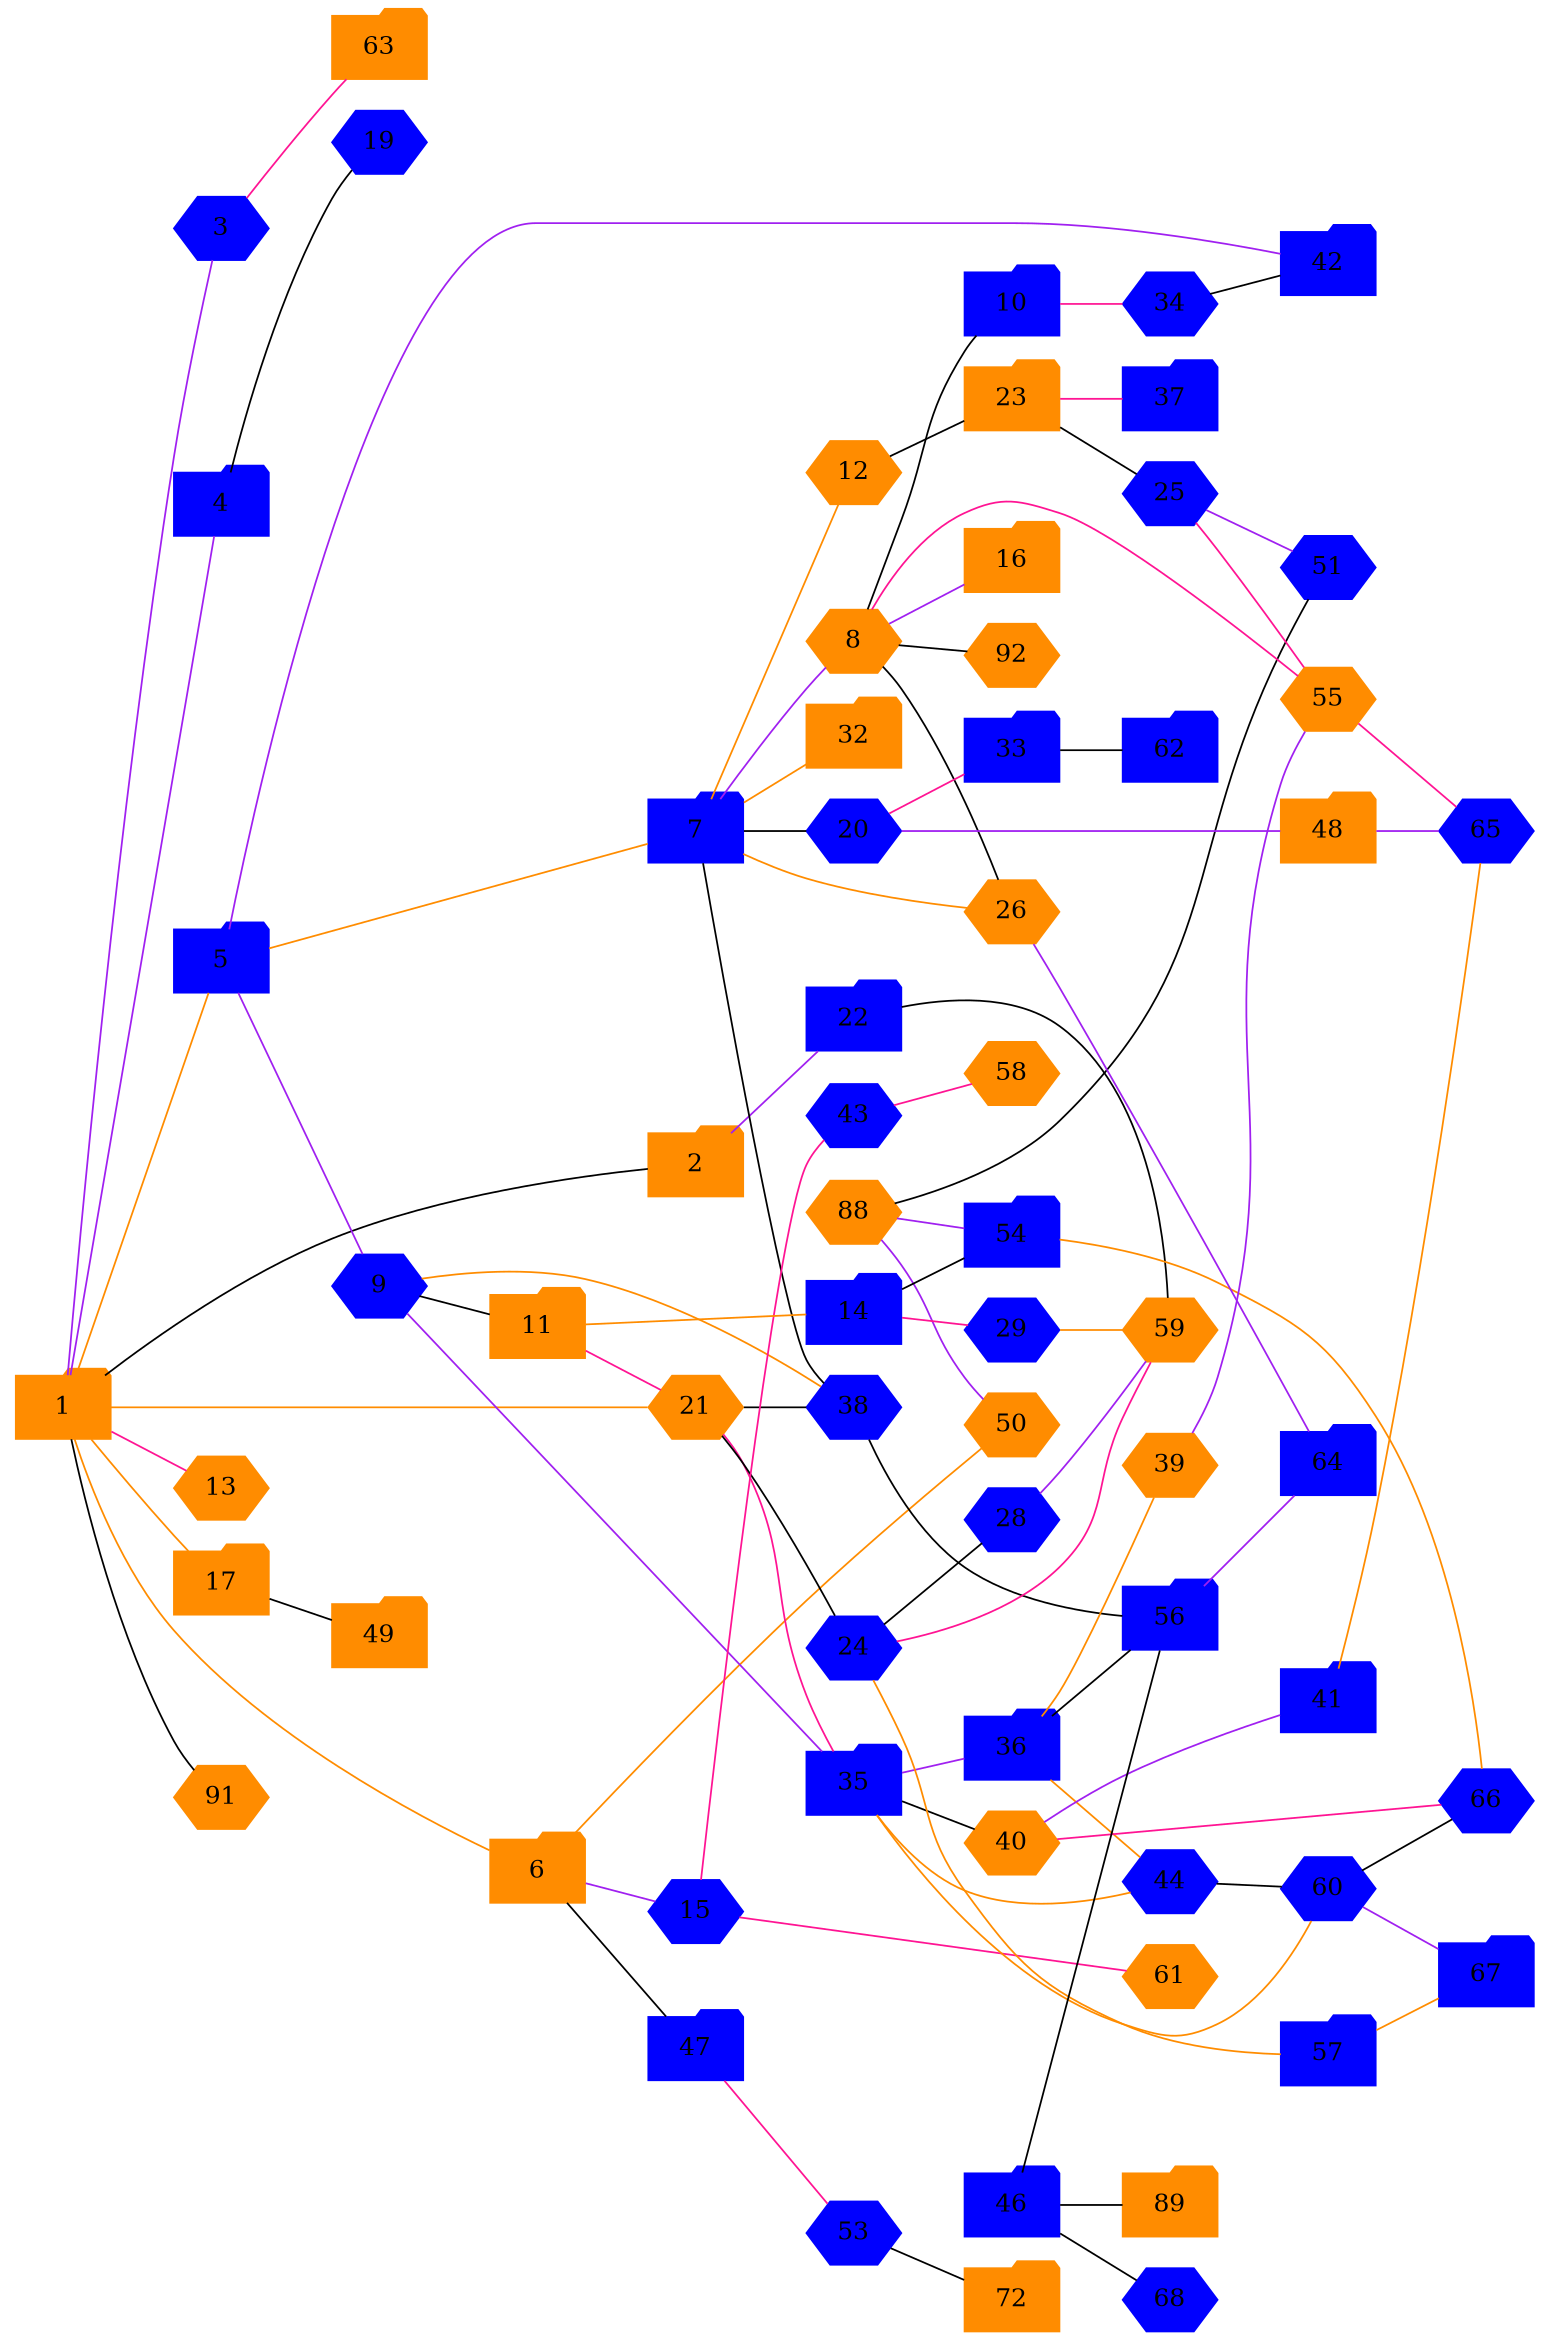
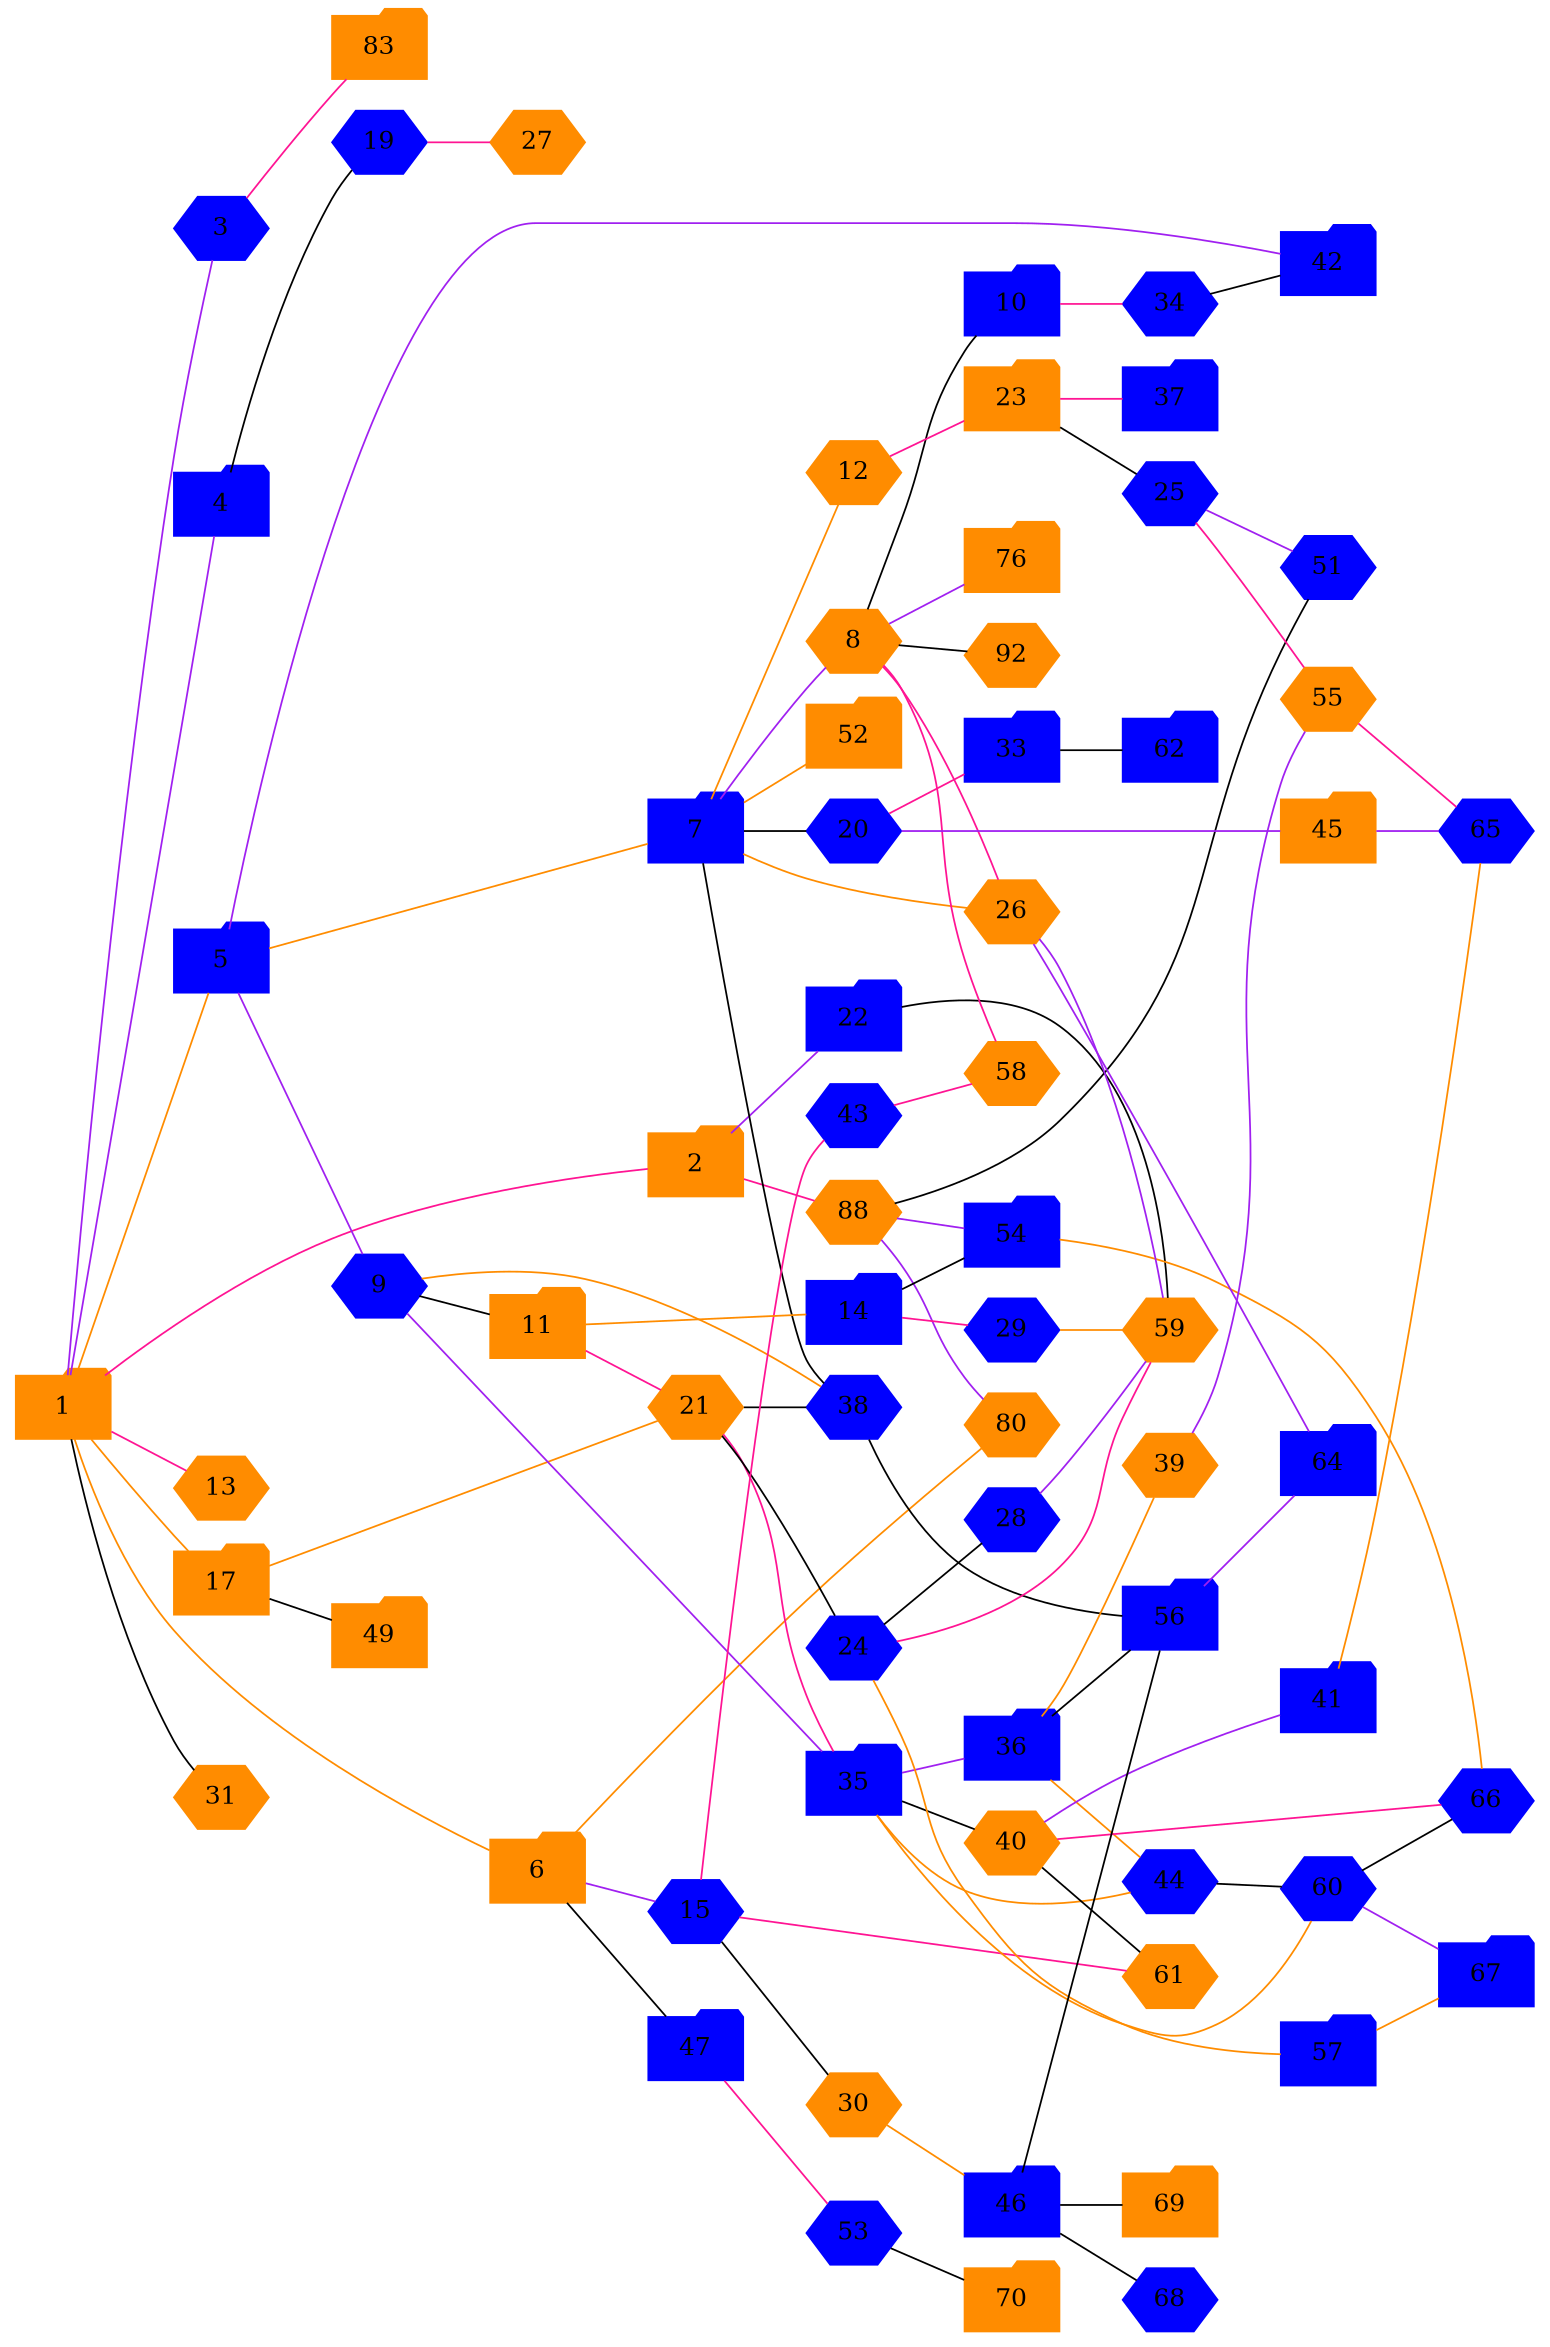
(380, 47) -> (380, 47)
none -> (538, 142)
(940, 432) -> (940, 432)
(1085, 524) -> (944, 851)
(1012, 560) -> (1012, 560)
(854, 736) -> (854, 736)
(949, 769) -> (949, 769)
(1328, 831) -> (1328, 831)
none -> (1126, 1140)
none -> (779, 1190)
(373, 1224) -> (373, 1224)
(379, 1407) -> (463, 1493)
(1012, 1425) -> (1012, 1425)
(221, 1797) -> (221, 1797)
none -> (1101, 1918)
none -> (854, 2105)
(1170, 2205) -> (1170, 2205)
(1012, 2300) -> (1012, 2300)
